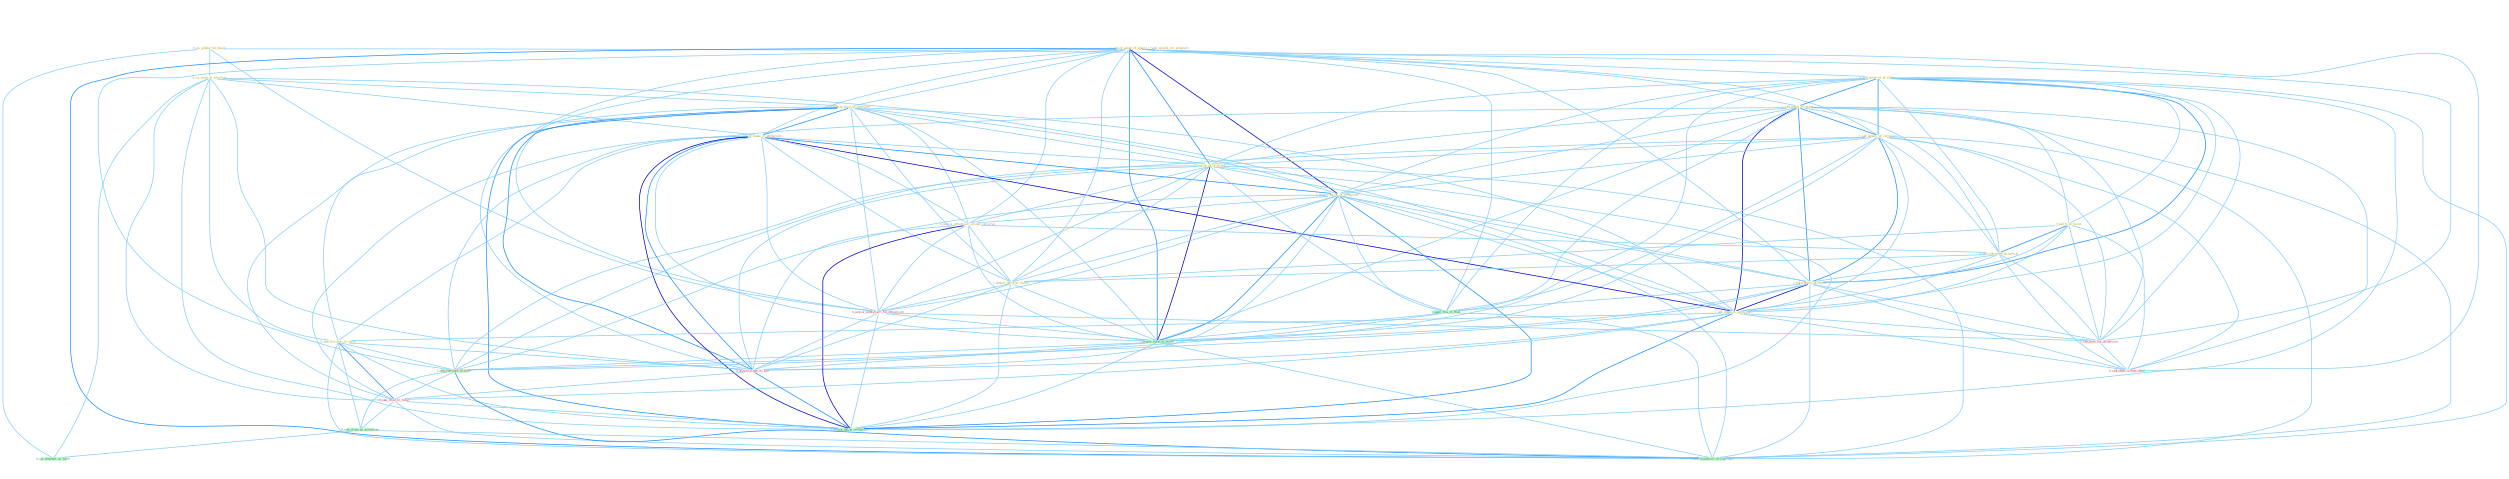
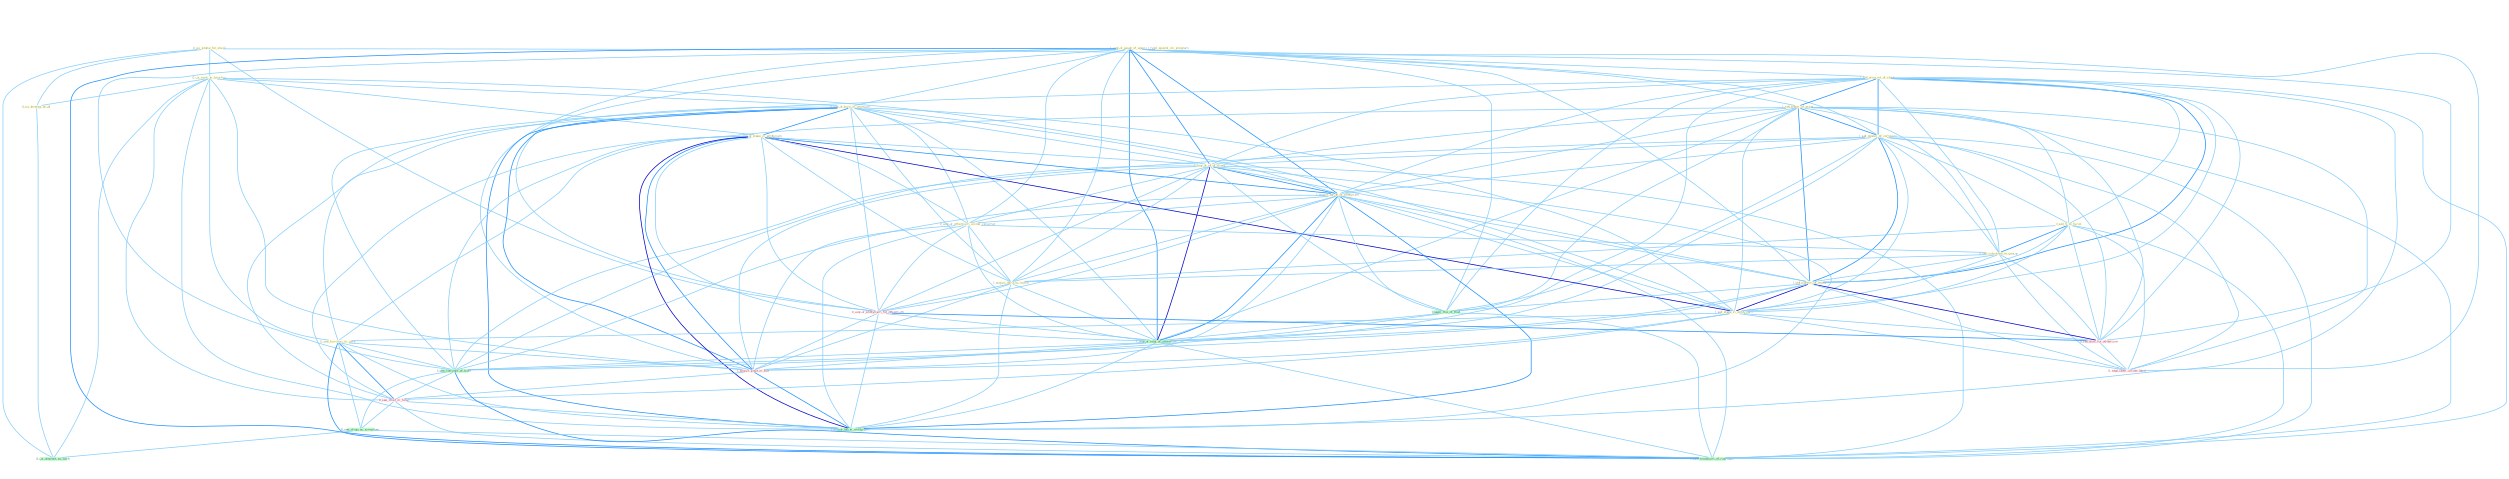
(939, 79) -> none
none -> (976, 99)
none -> (37, 107)
(1234, 121) -> (1234, 121)
none -> (1975, 177)
none -> (1274, 180)
(1742, 197) -> (1742, 197)
(823, 281) -> (823, 281)
(1955, 312) -> (1955, 312)
(1579, 329) -> (1579, 329)
(1157, 342) -> (1157, 342)
(455, 371) -> (455, 371)
(753, 371) -> (753, 371)
(2127, 371) -> (2127, 371)
(1810, 394) -> (2226, 430)
(1308, 418) -> none
(973, 454) -> (973, 454)
